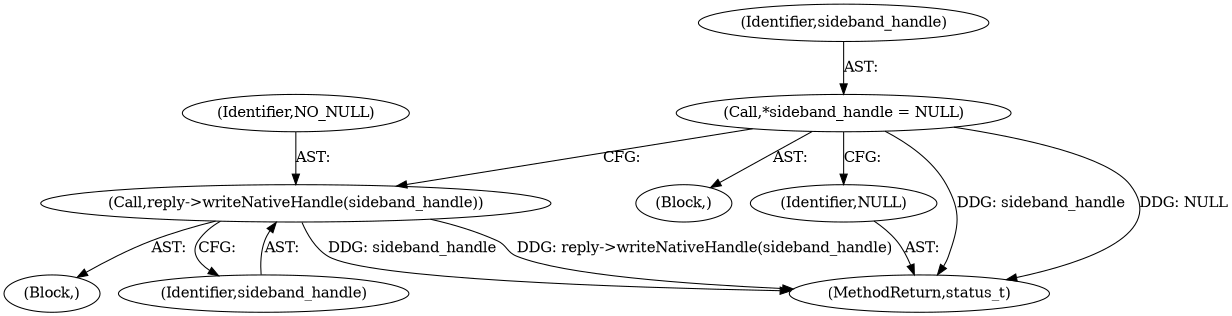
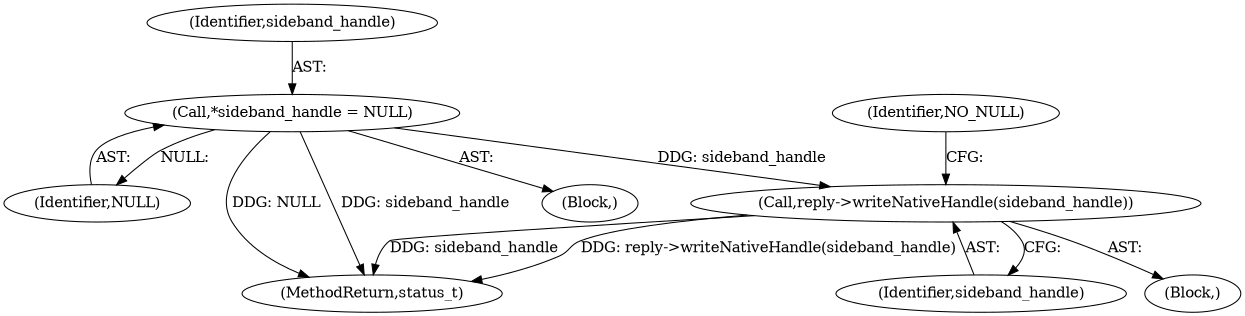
(316, 158) -> (967, 158)
(624, 158) -> (742, 158)
(865, 158) -> (187, 158)
(896, 240) -> (107, 142)
